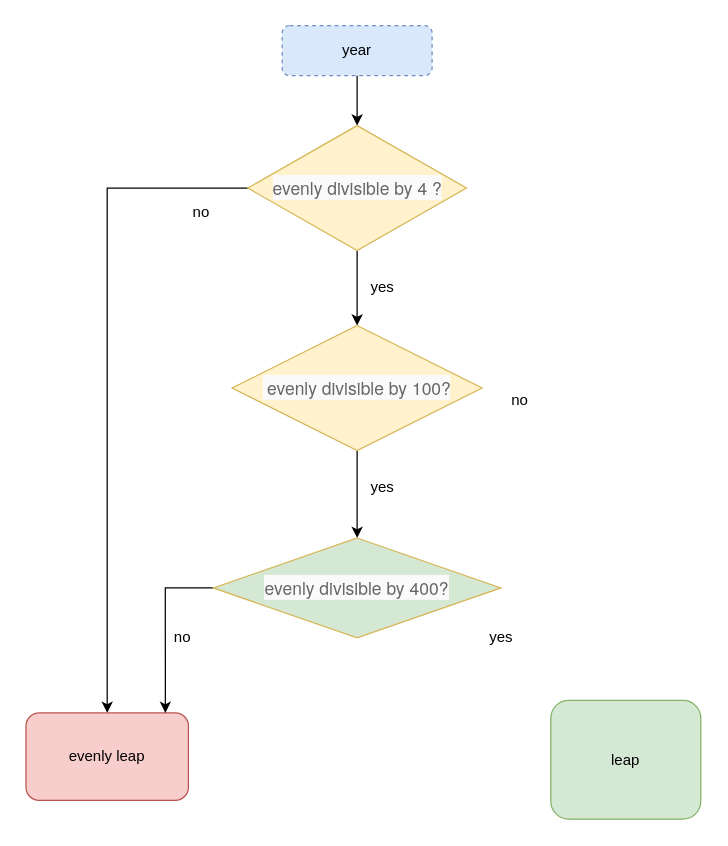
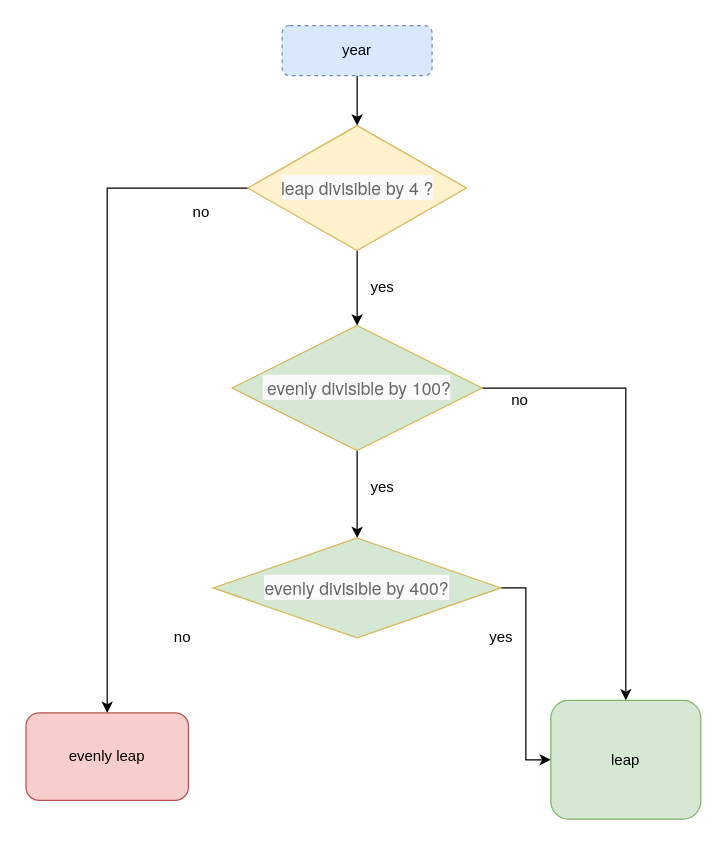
(358, 188) -> (358, 188)
(357, 388) -> (357, 388)
none -> (626, 468)
(165, 622) -> none
none -> (526, 670)
